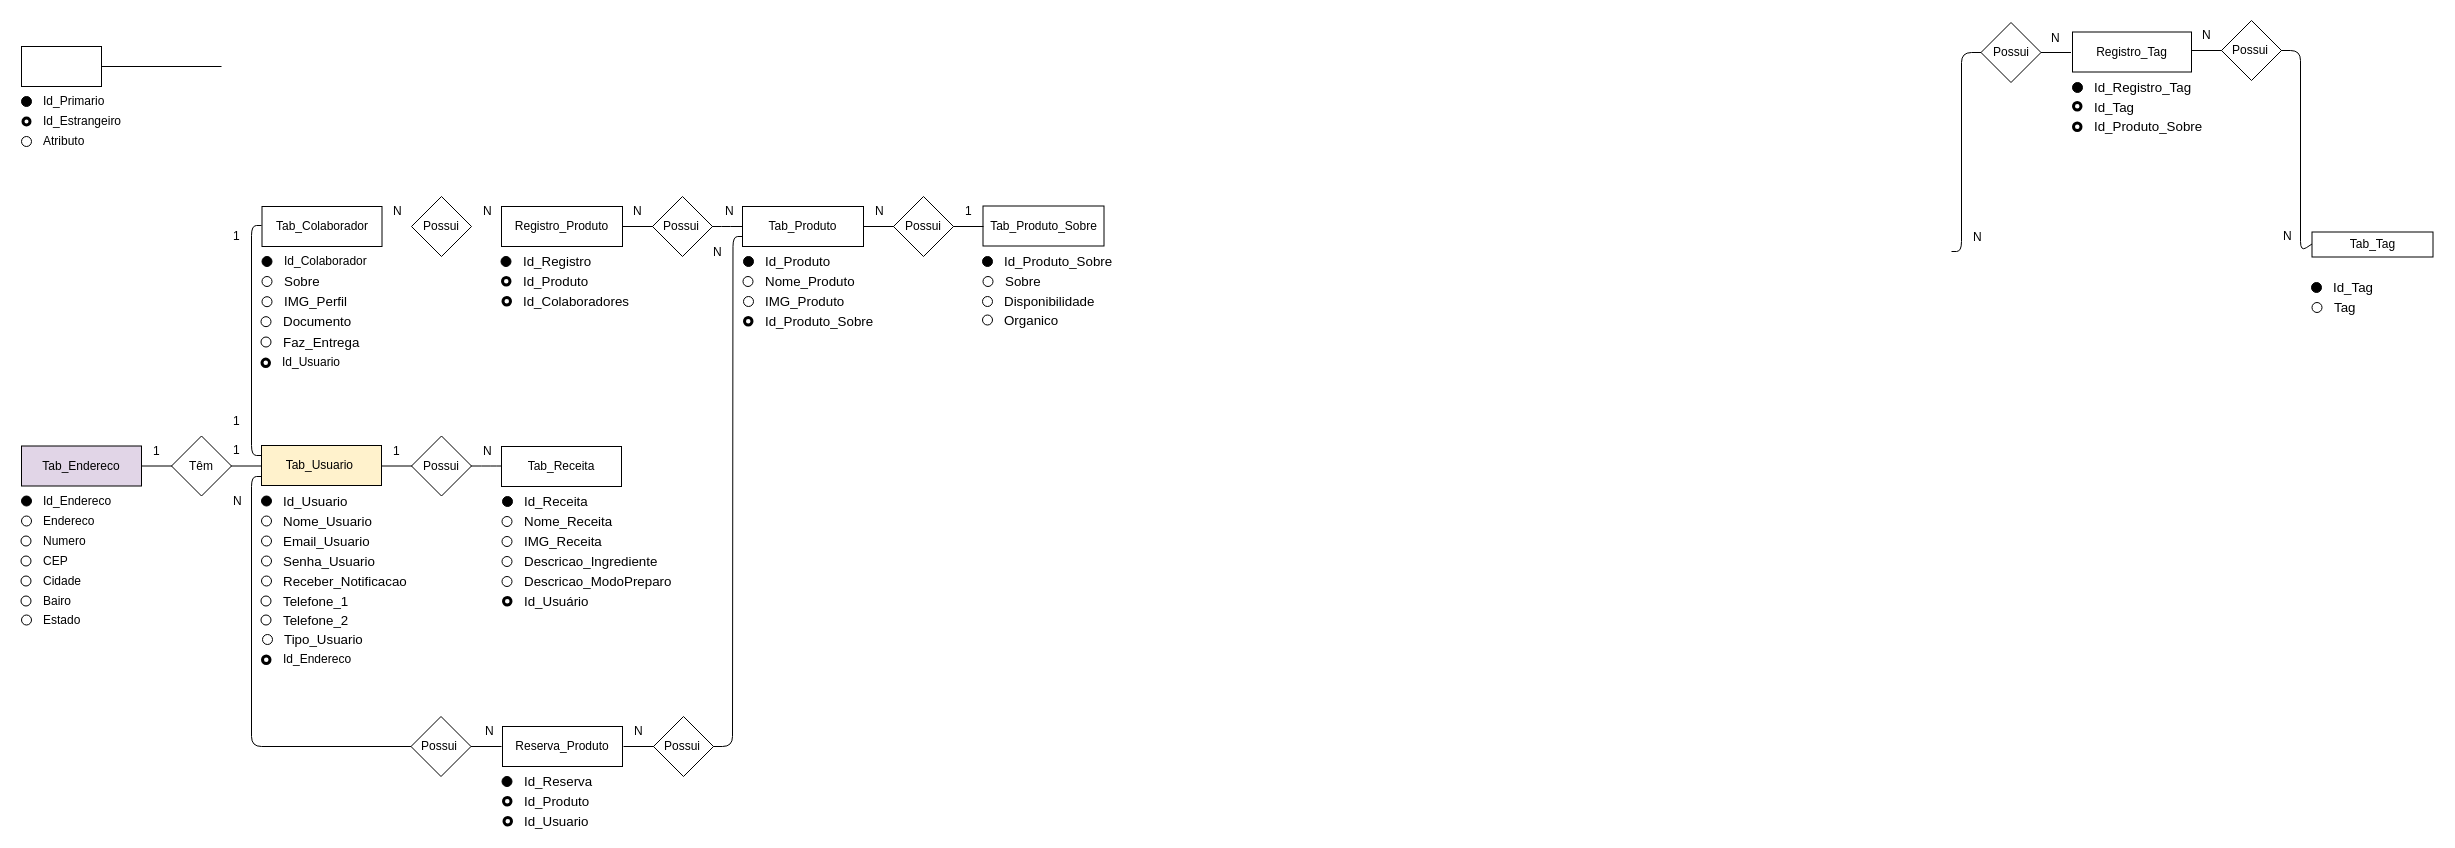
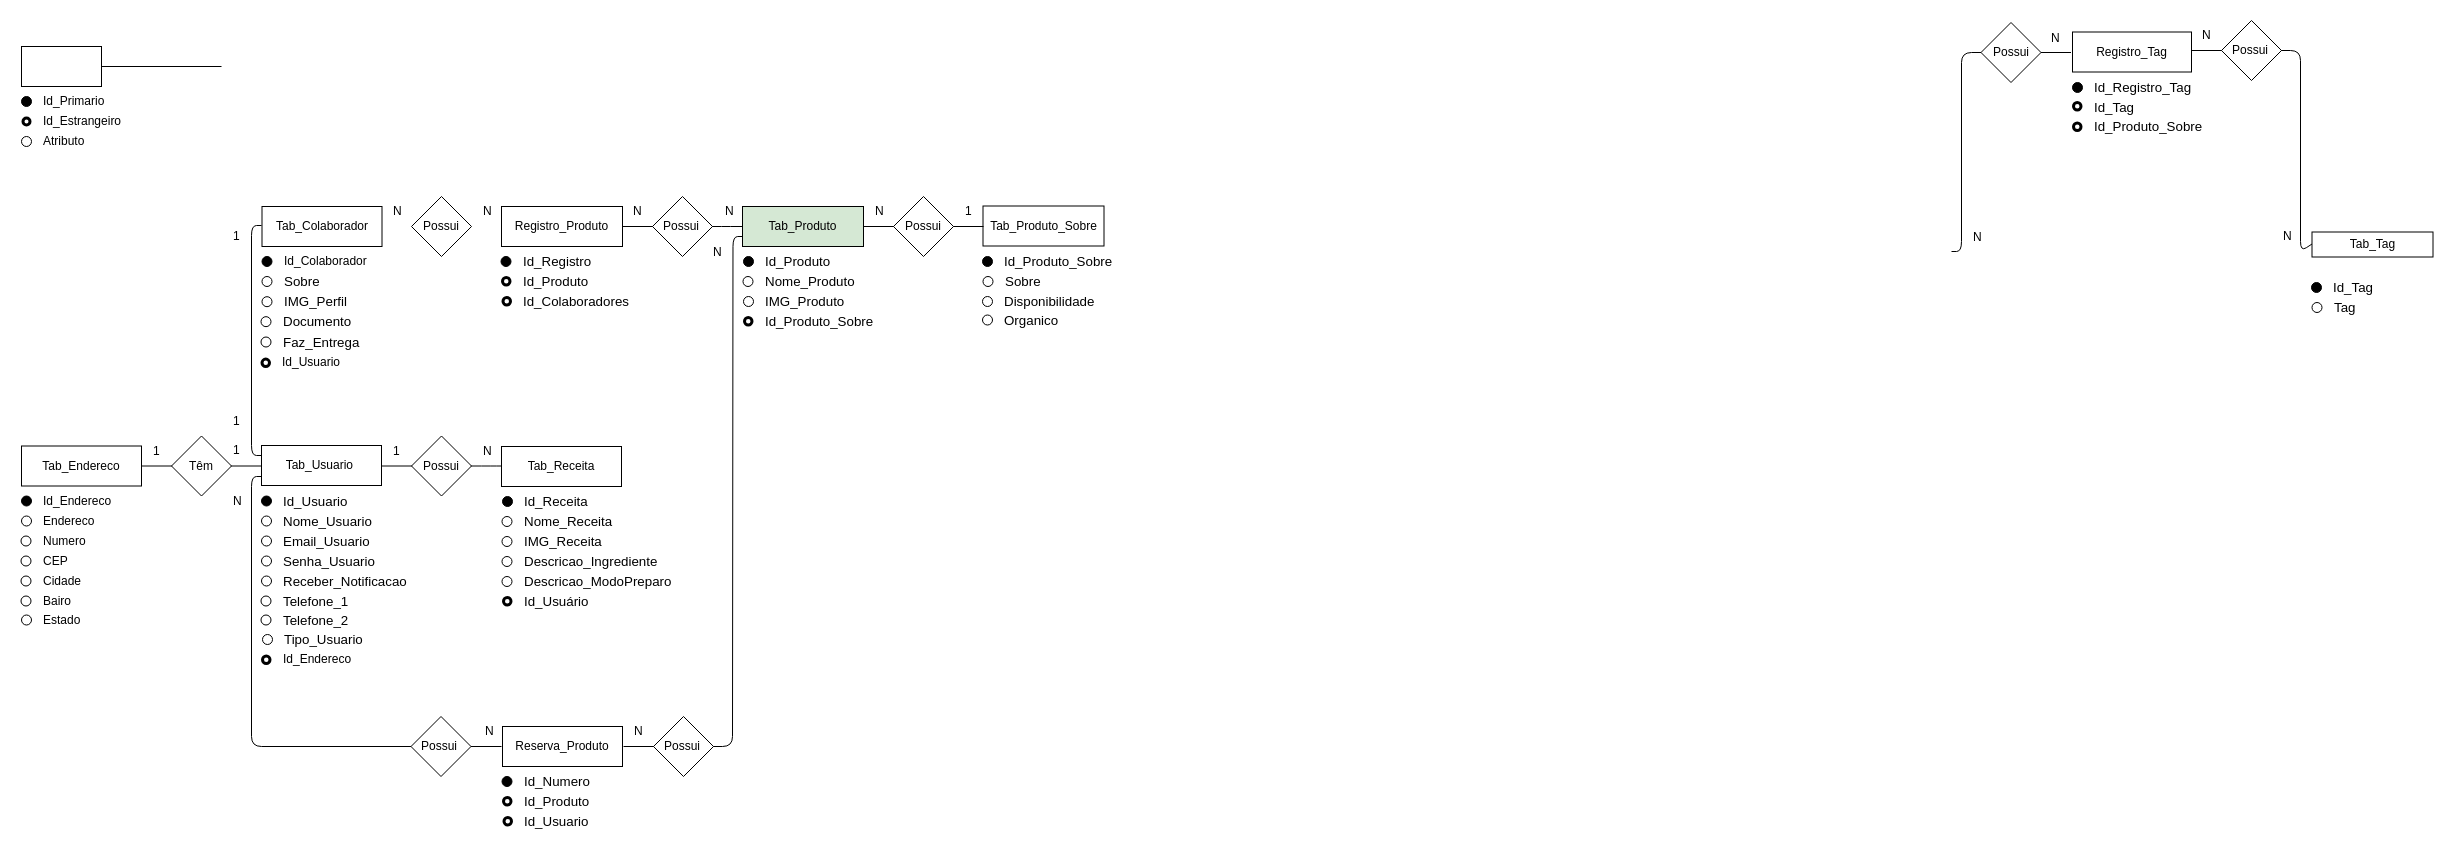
(803, 227) -> (803, 227)
(82, 466) -> (82, 466)
(322, 466) -> (322, 466)
(544, 782) -> (544, 782)
